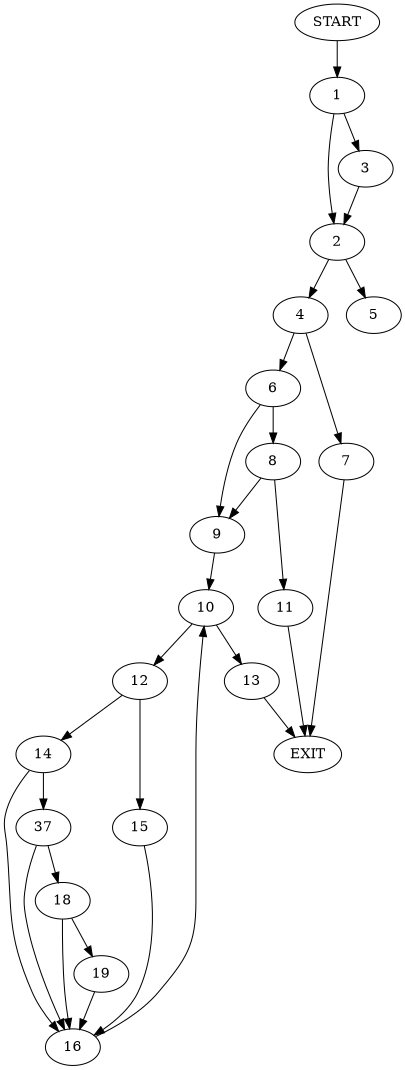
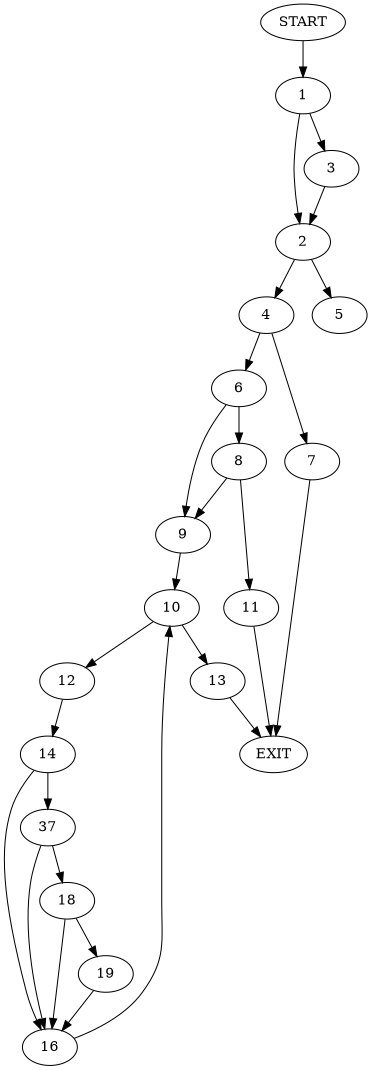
(140, 828) -> none
